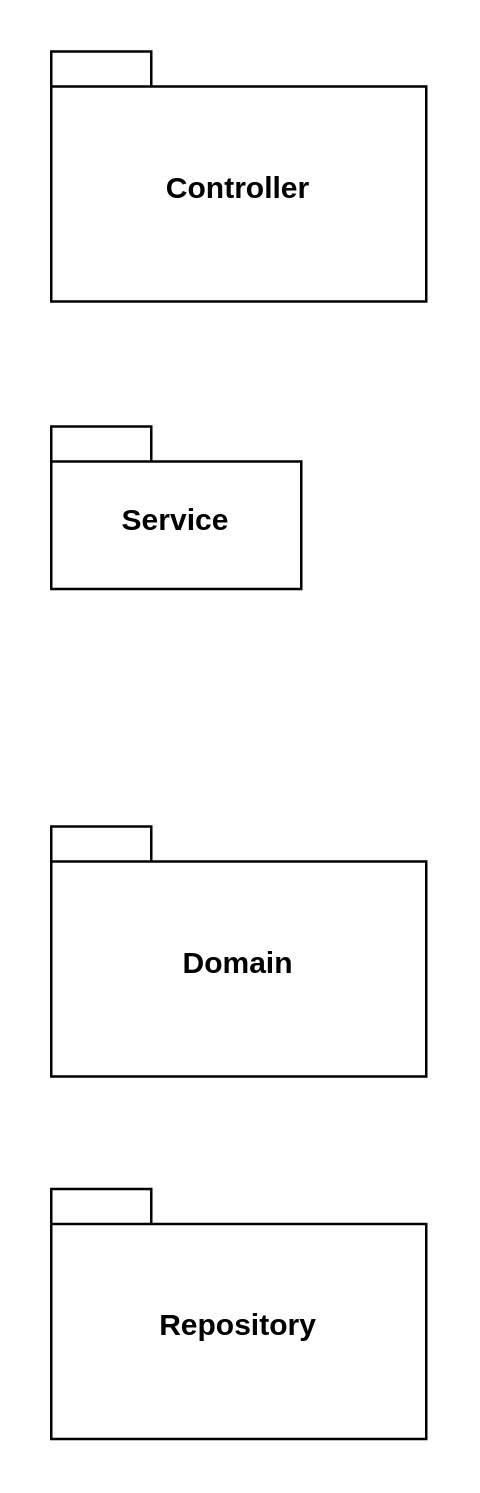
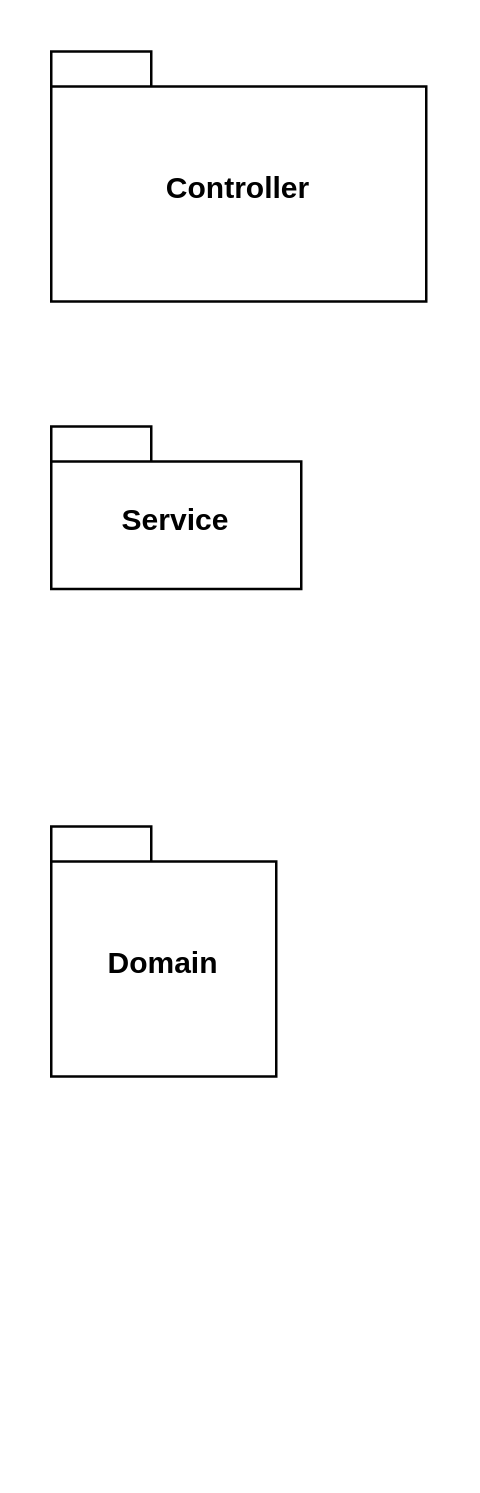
(239, 951) -> (164, 951)
(239, 1314) -> none
